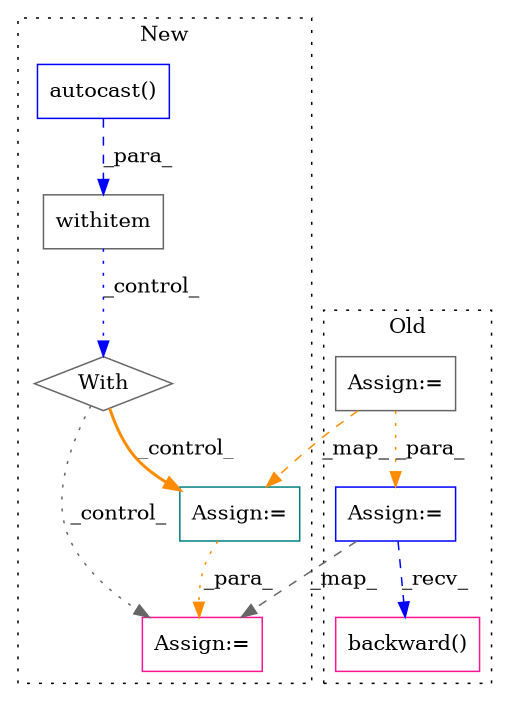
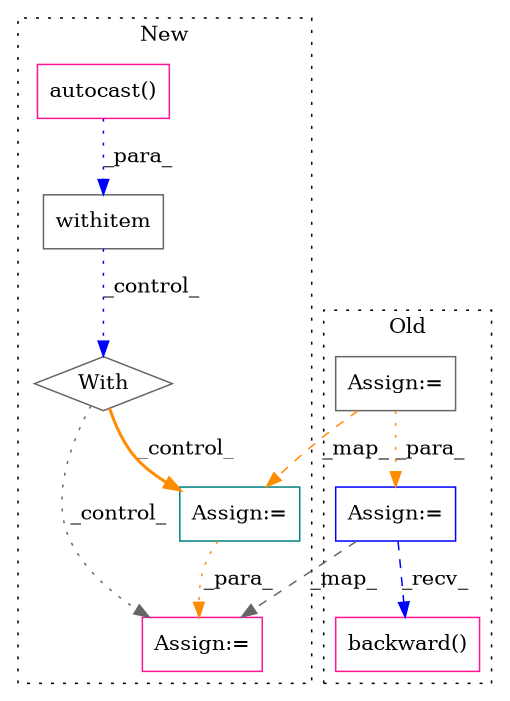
(103, 91) -> (103, 91)
(103, 149) -> (103, 149)
